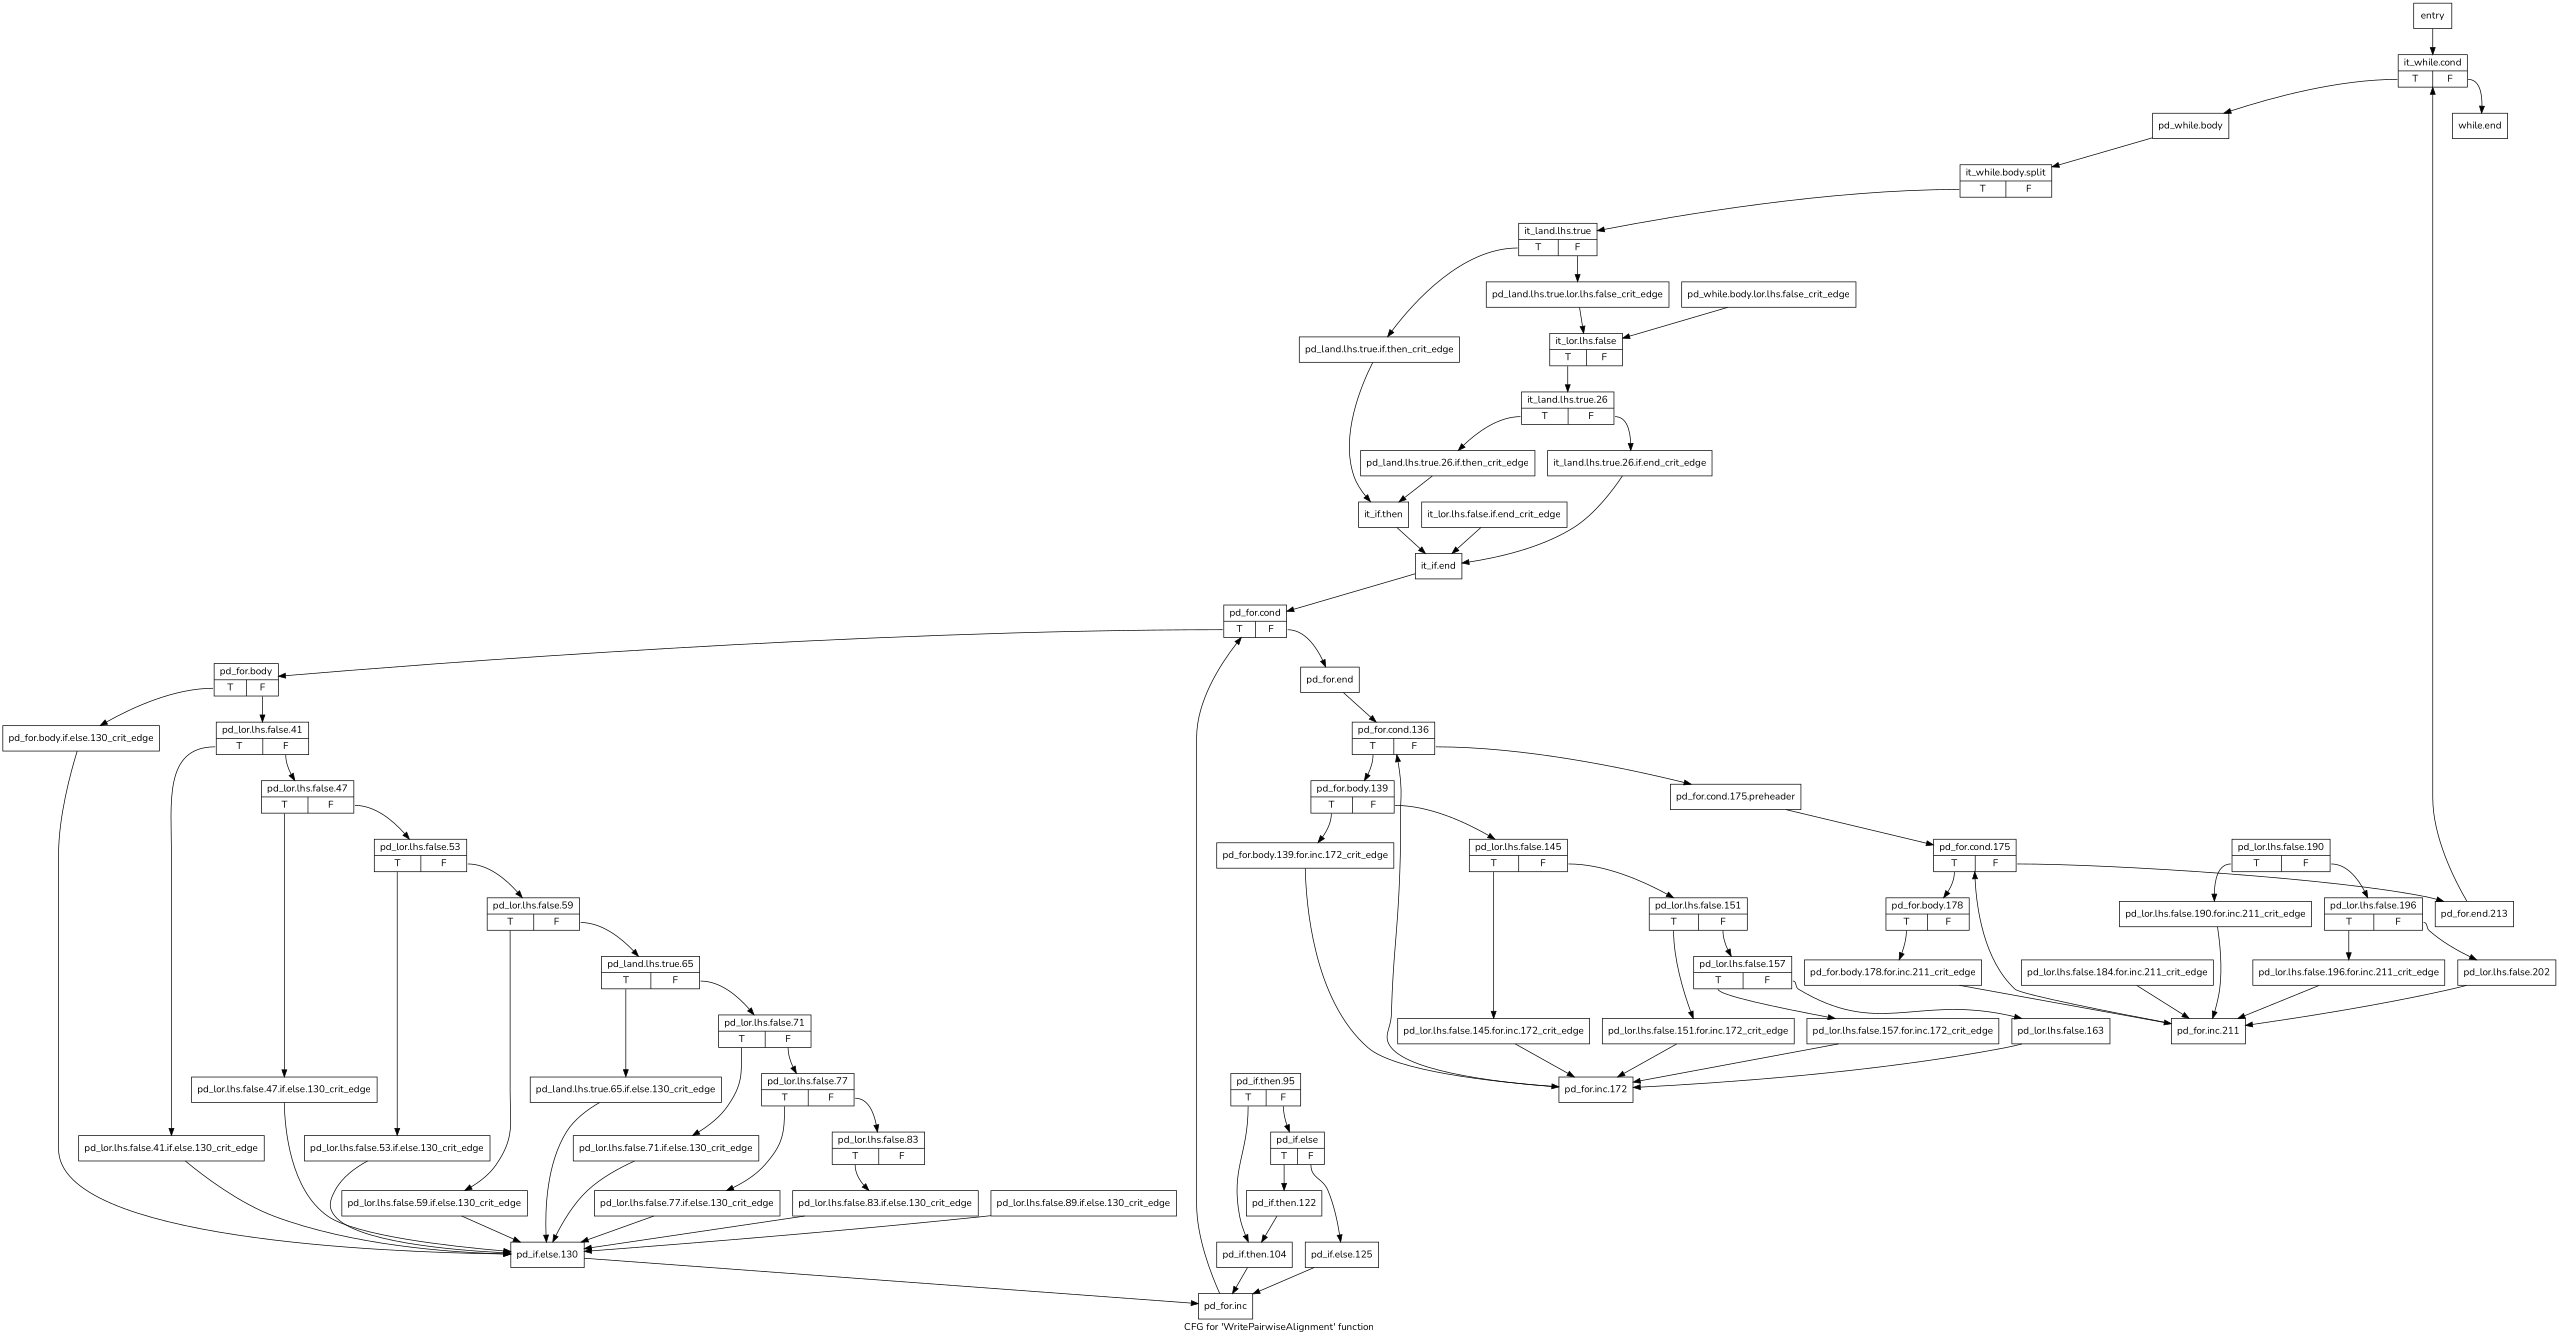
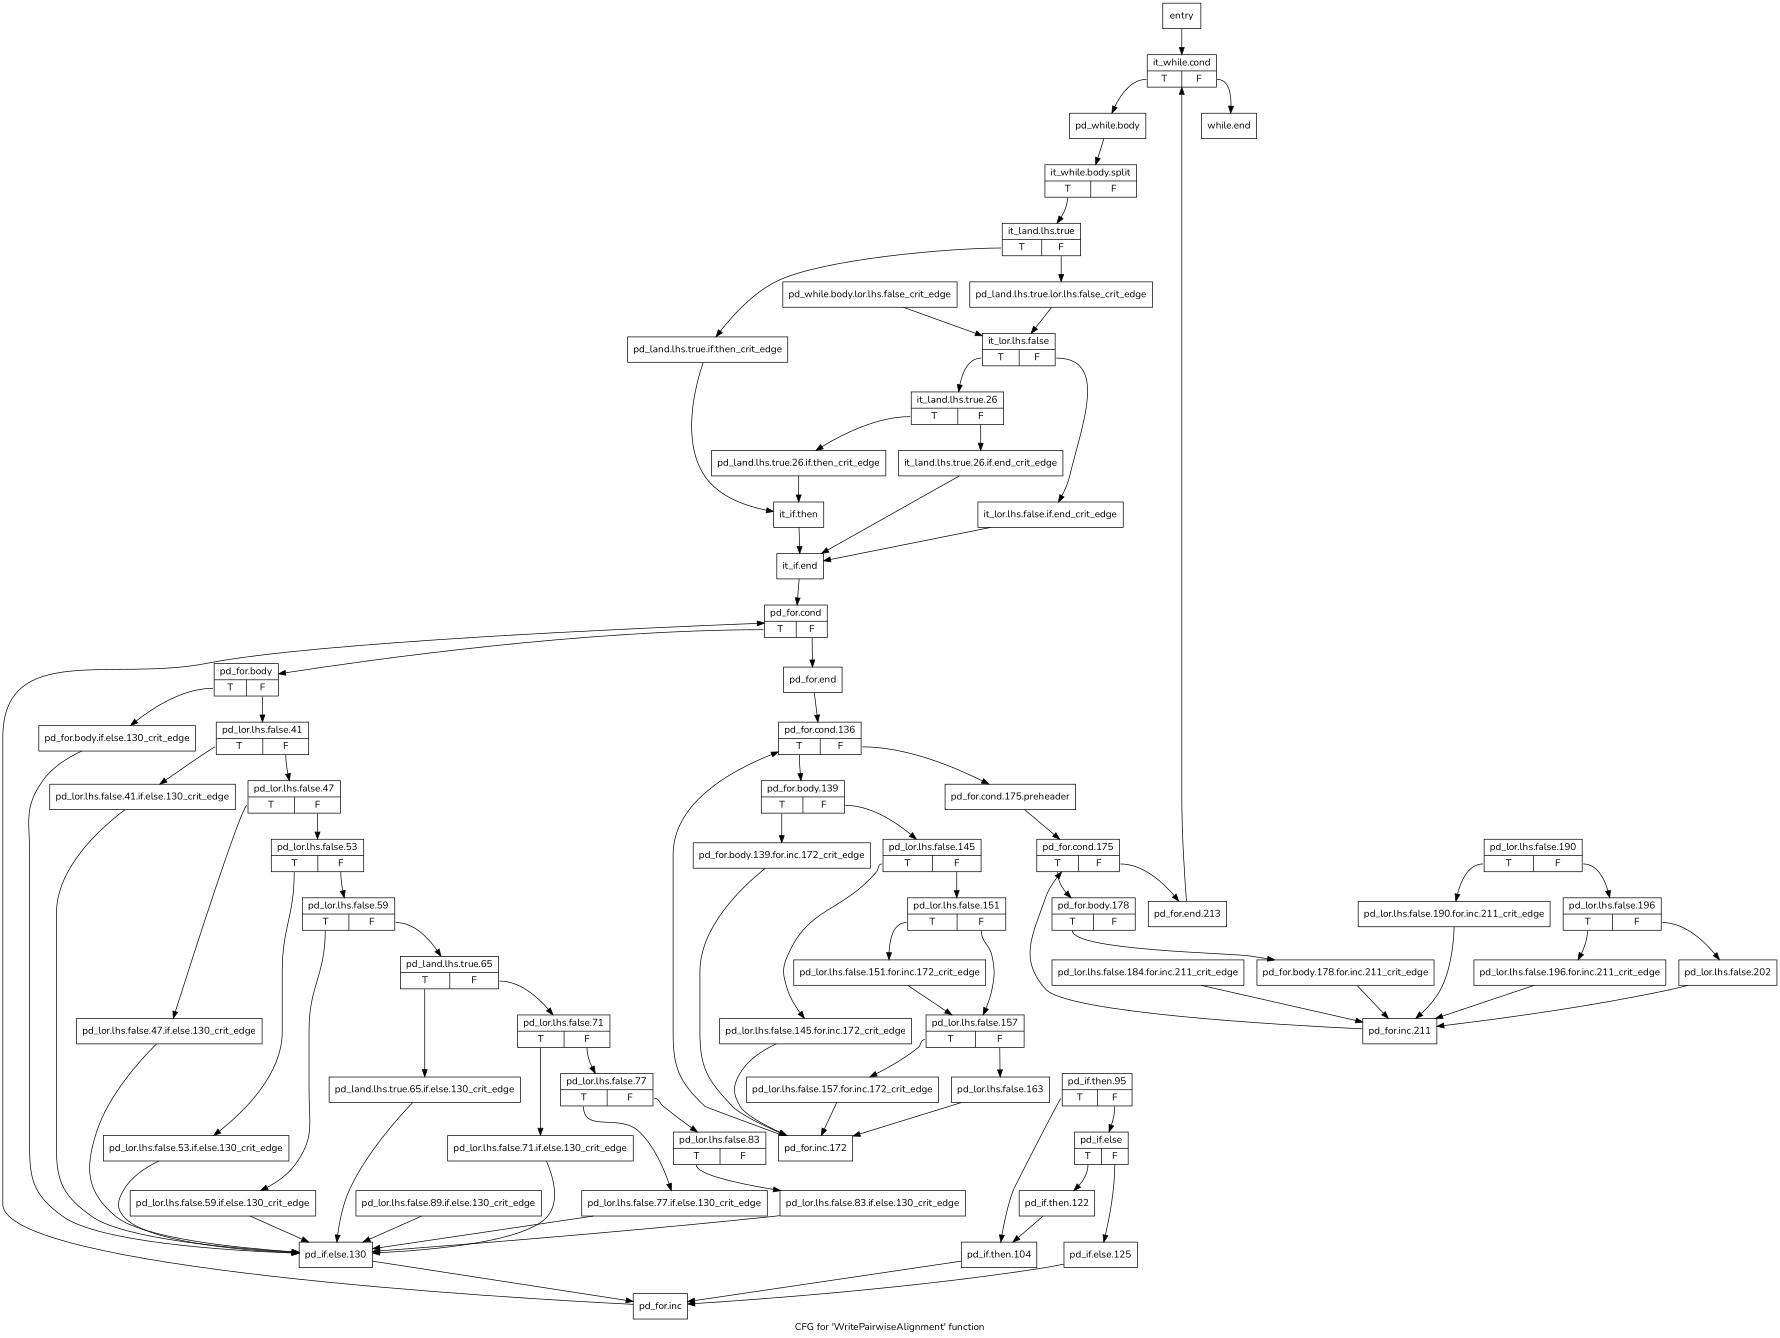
none -> (1084, 419)
(1650, 1059) -> (927, 998)
